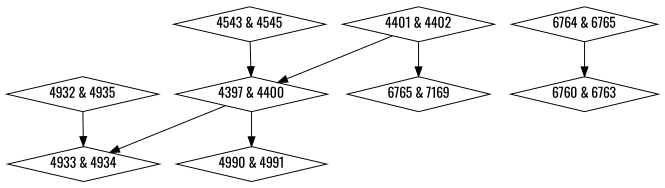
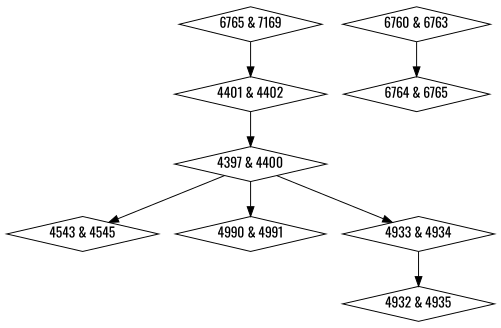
(250, 54) -> (171, 197)
(419, 54) -> (251, 54)
(585, 54) -> (417, 54)
(83, 124) -> (419, 264)
